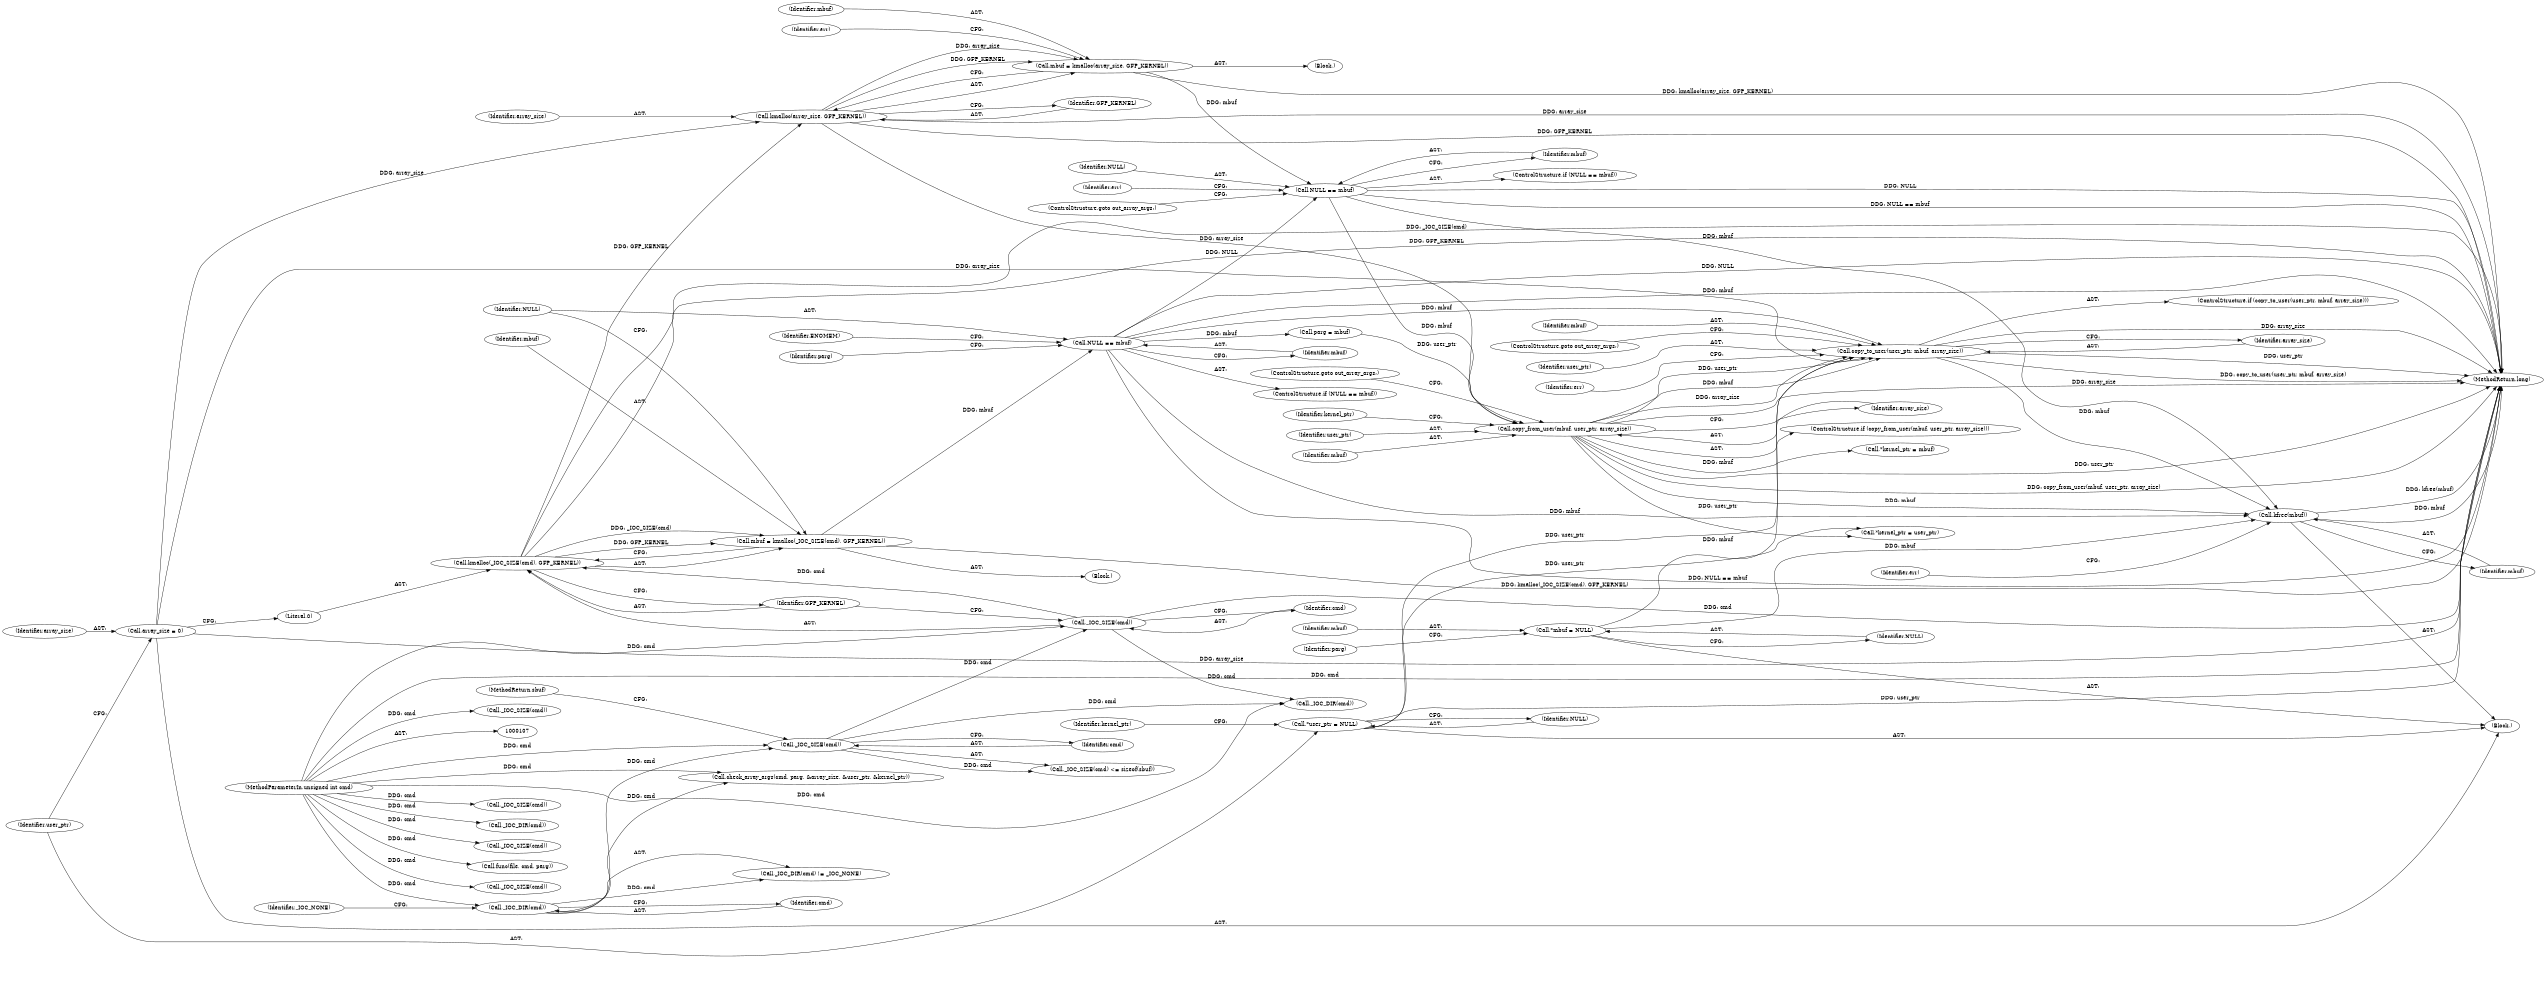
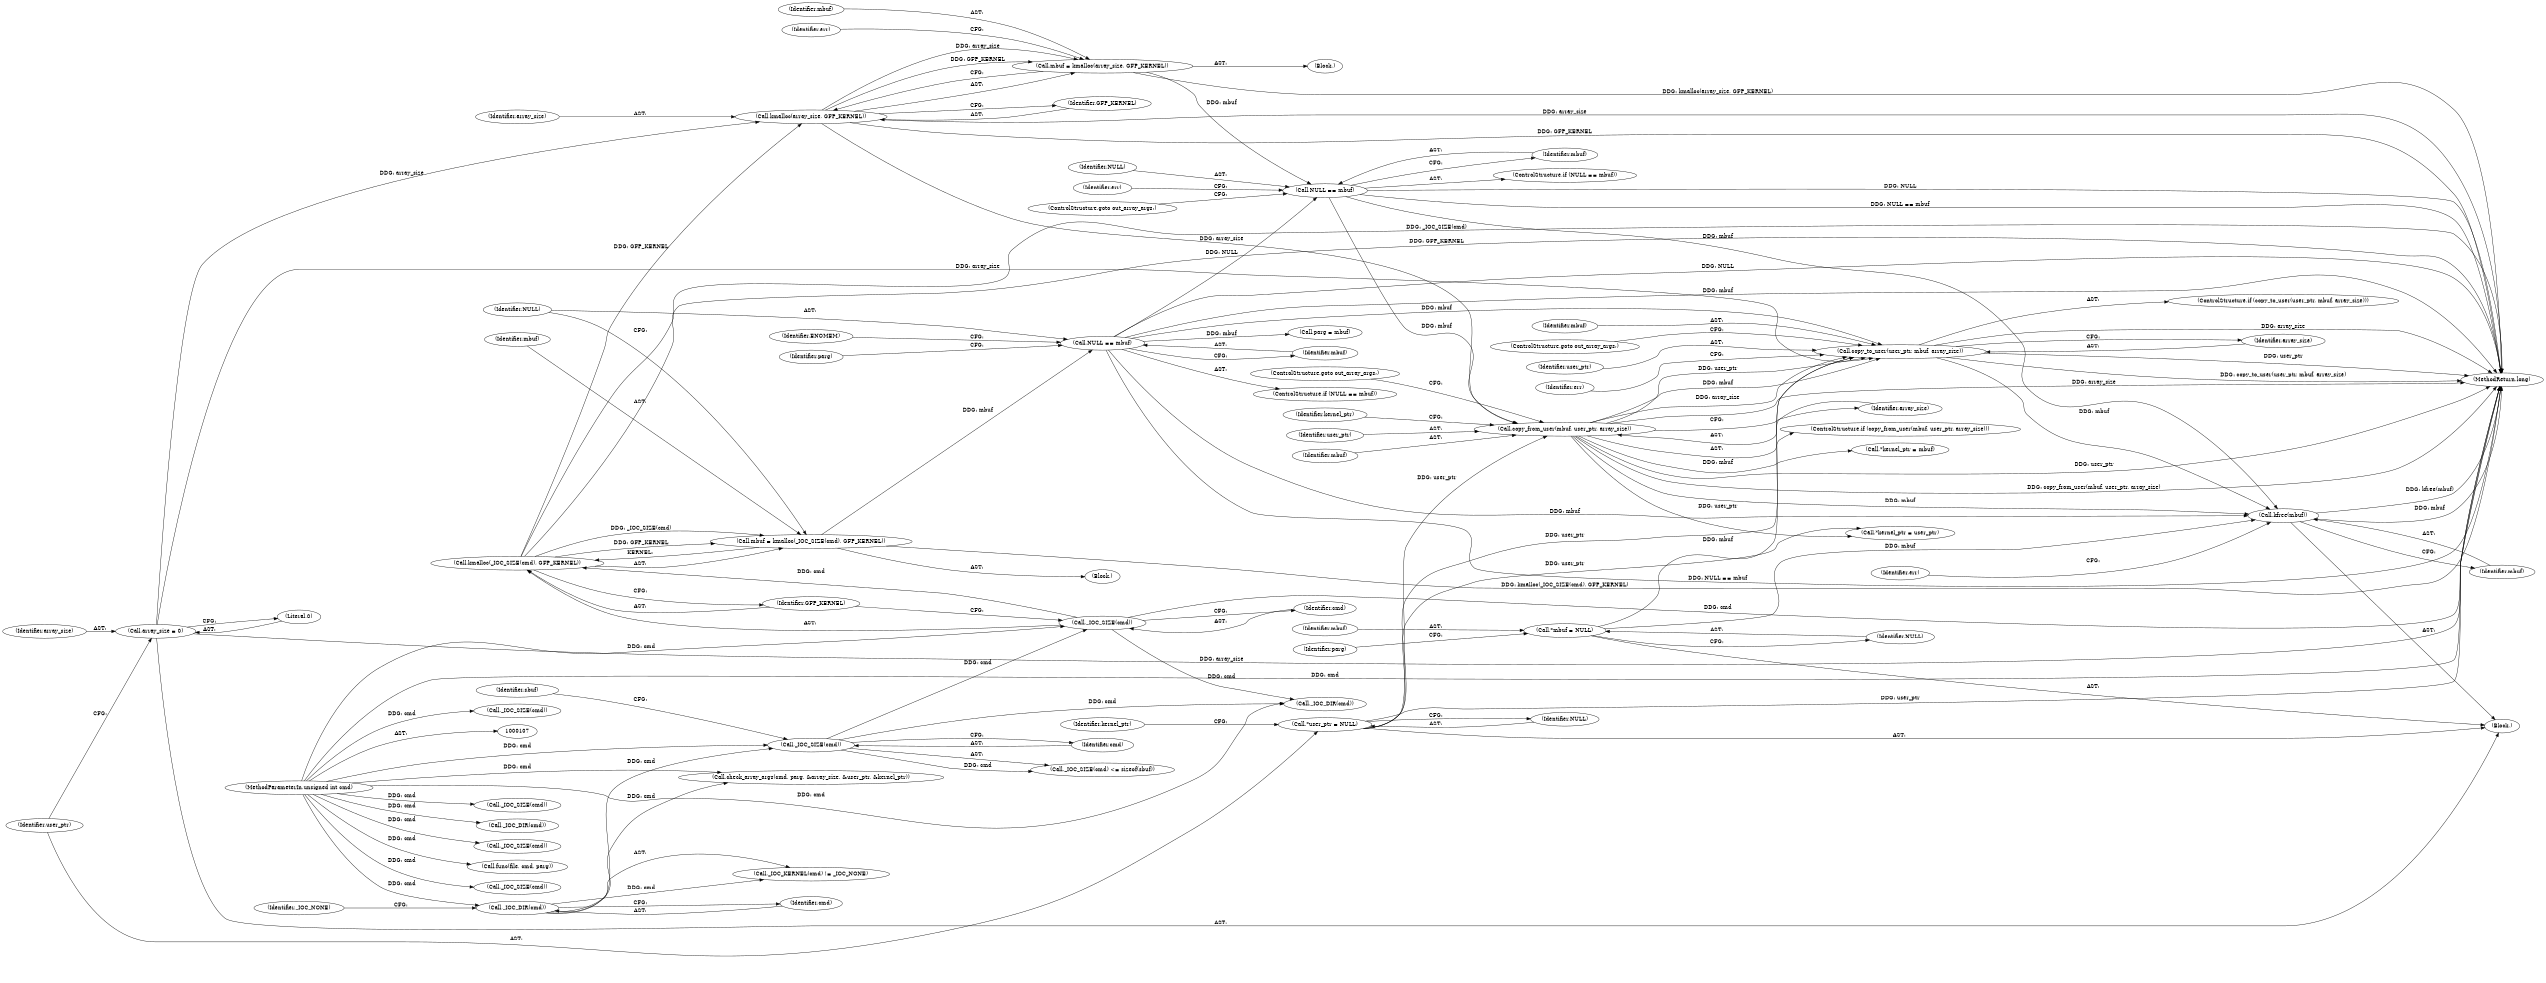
(1450, 365) -> (1404, 561)
(641, 553) -> (641, 553)
(402, 592) -> (241, 629)
(517, 690) -> (517, 690)
(811, 874) -> (811, 874)
